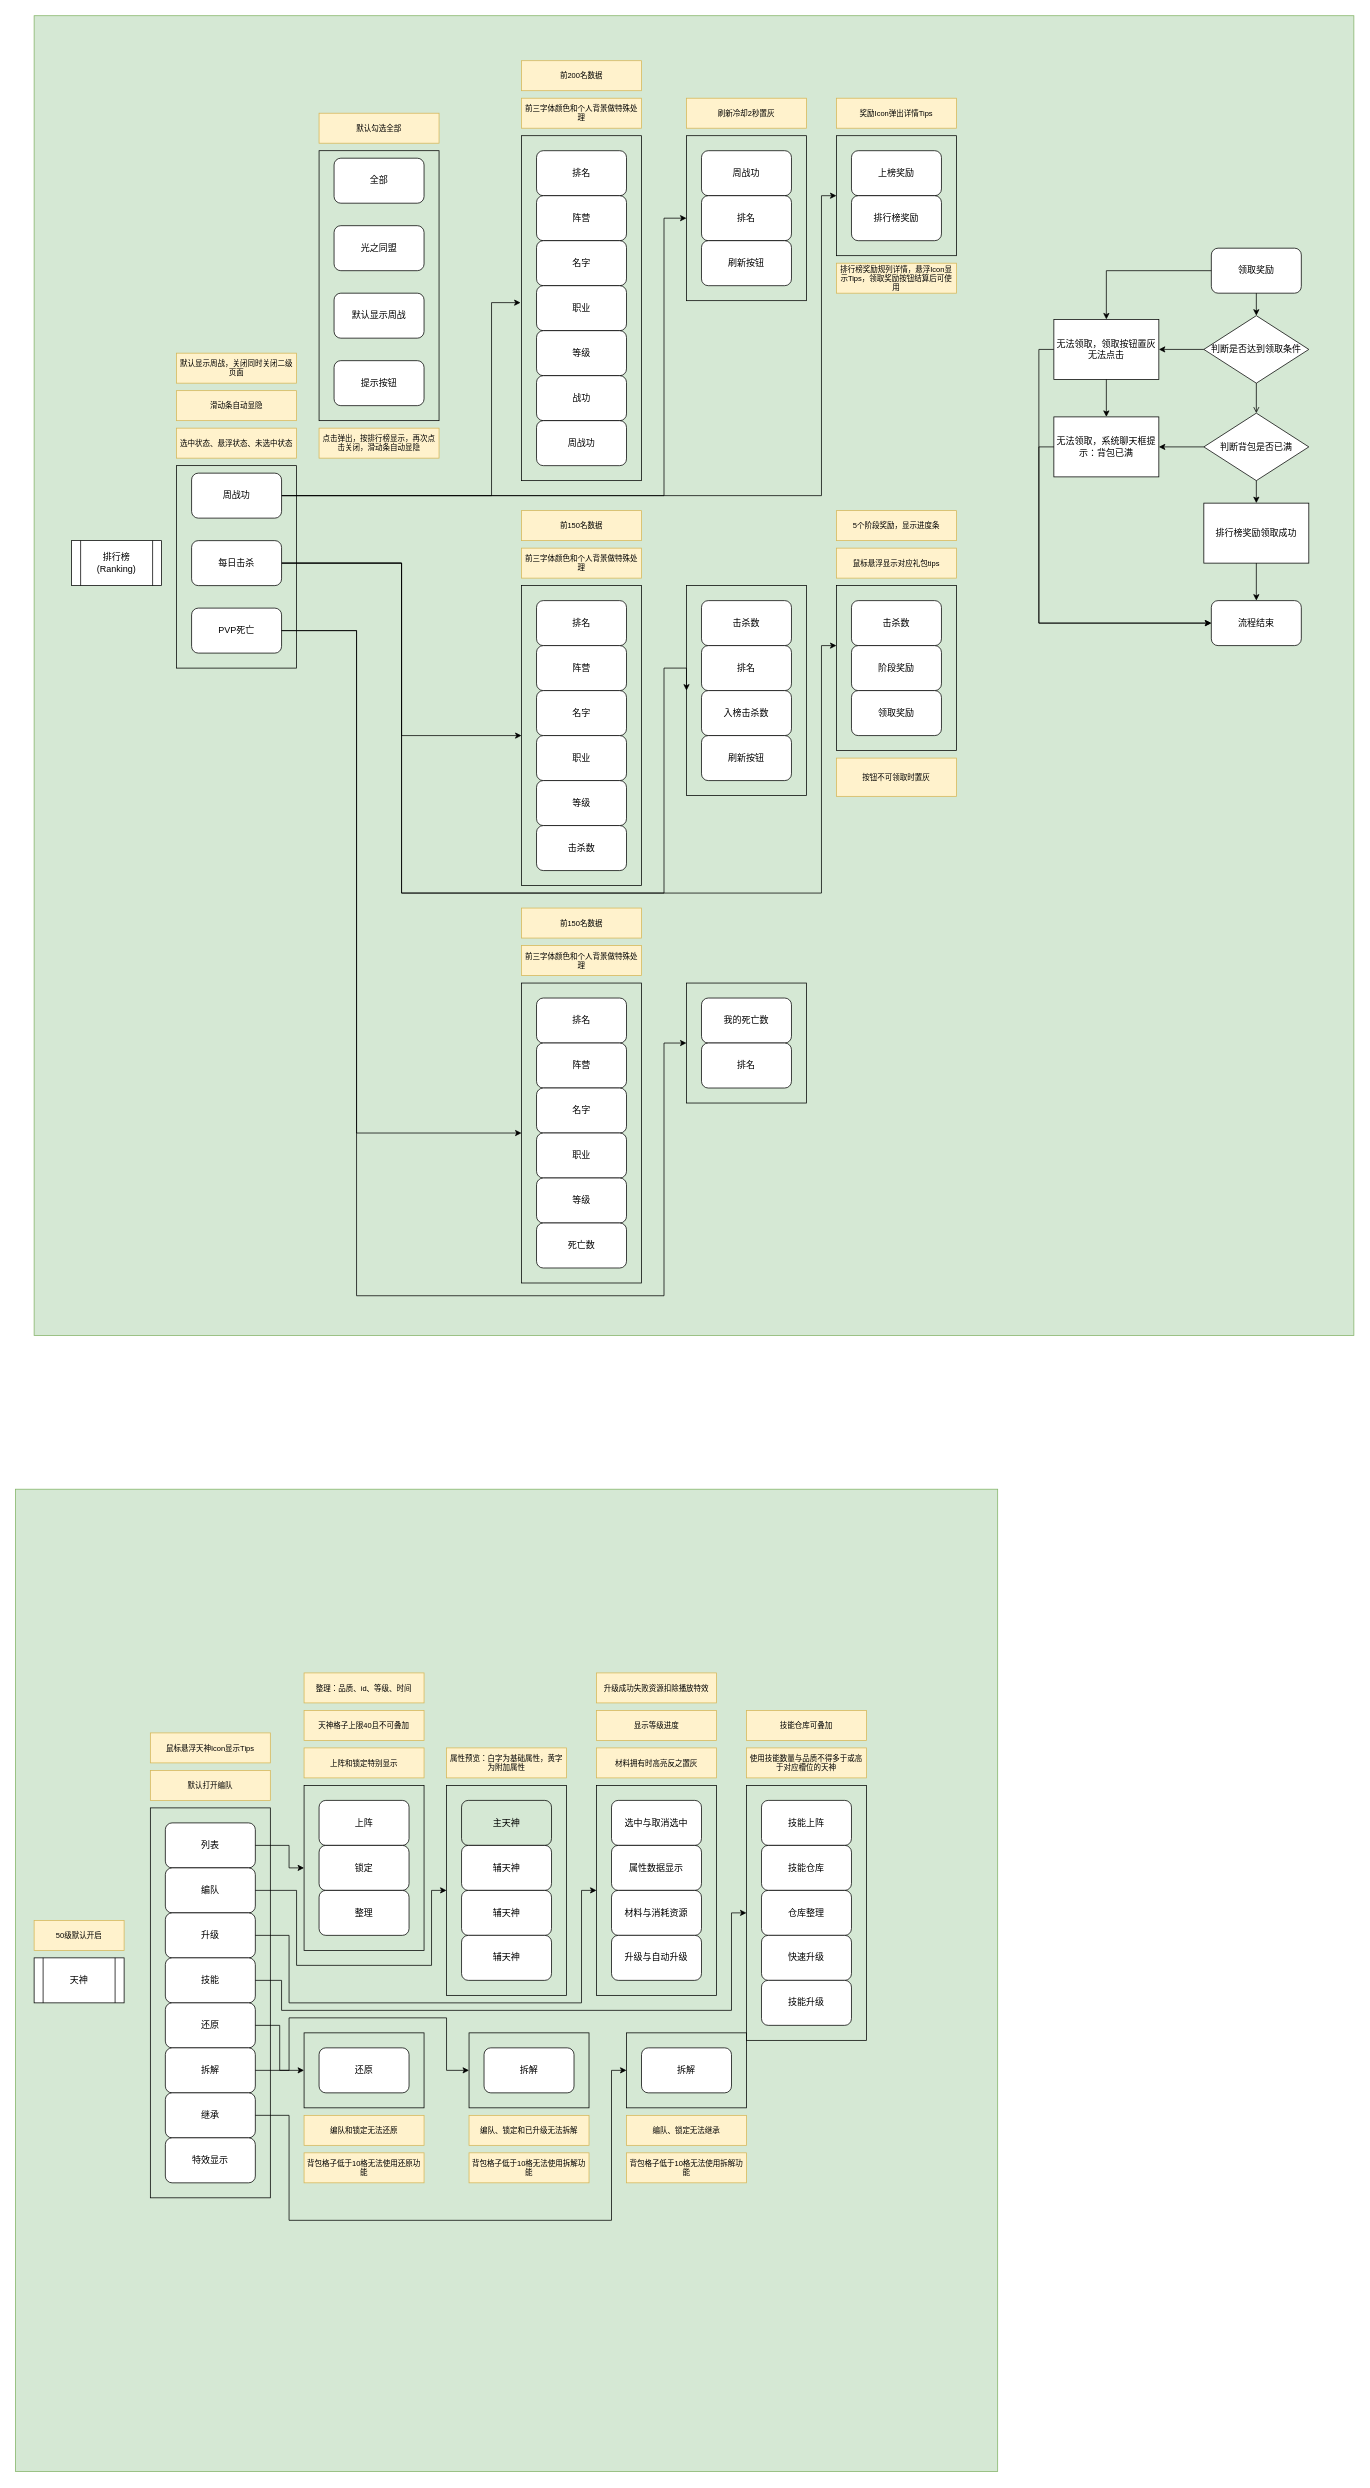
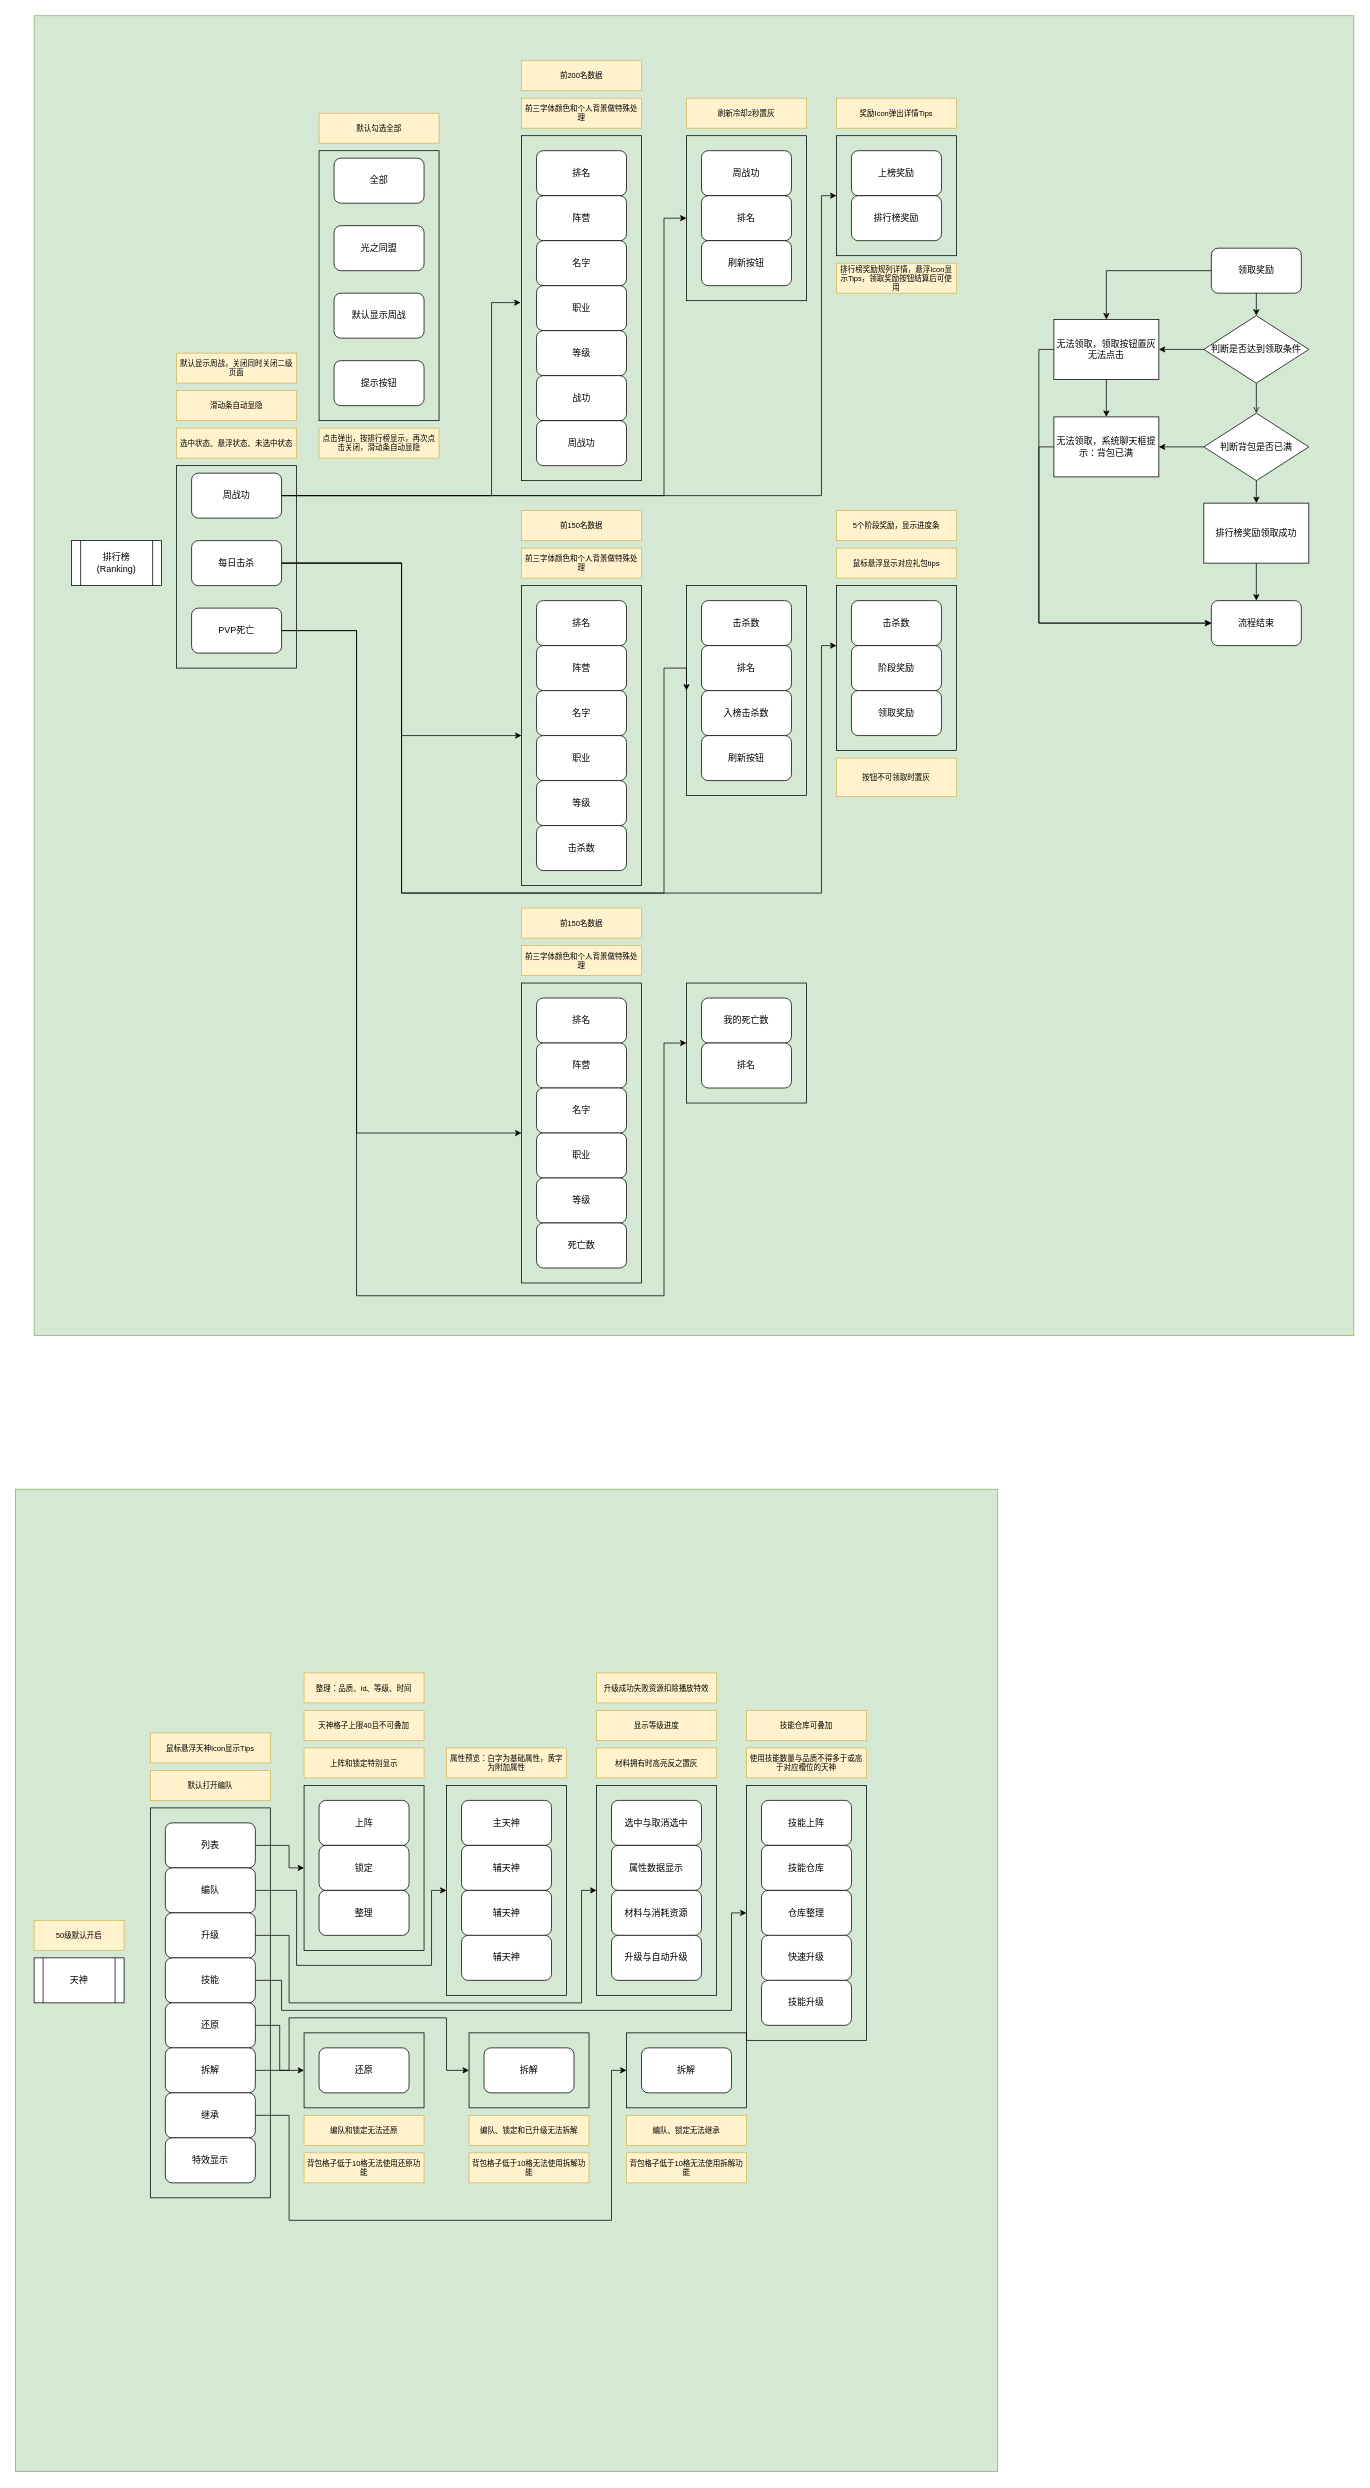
(507, 1823) -> (507, 1823)
